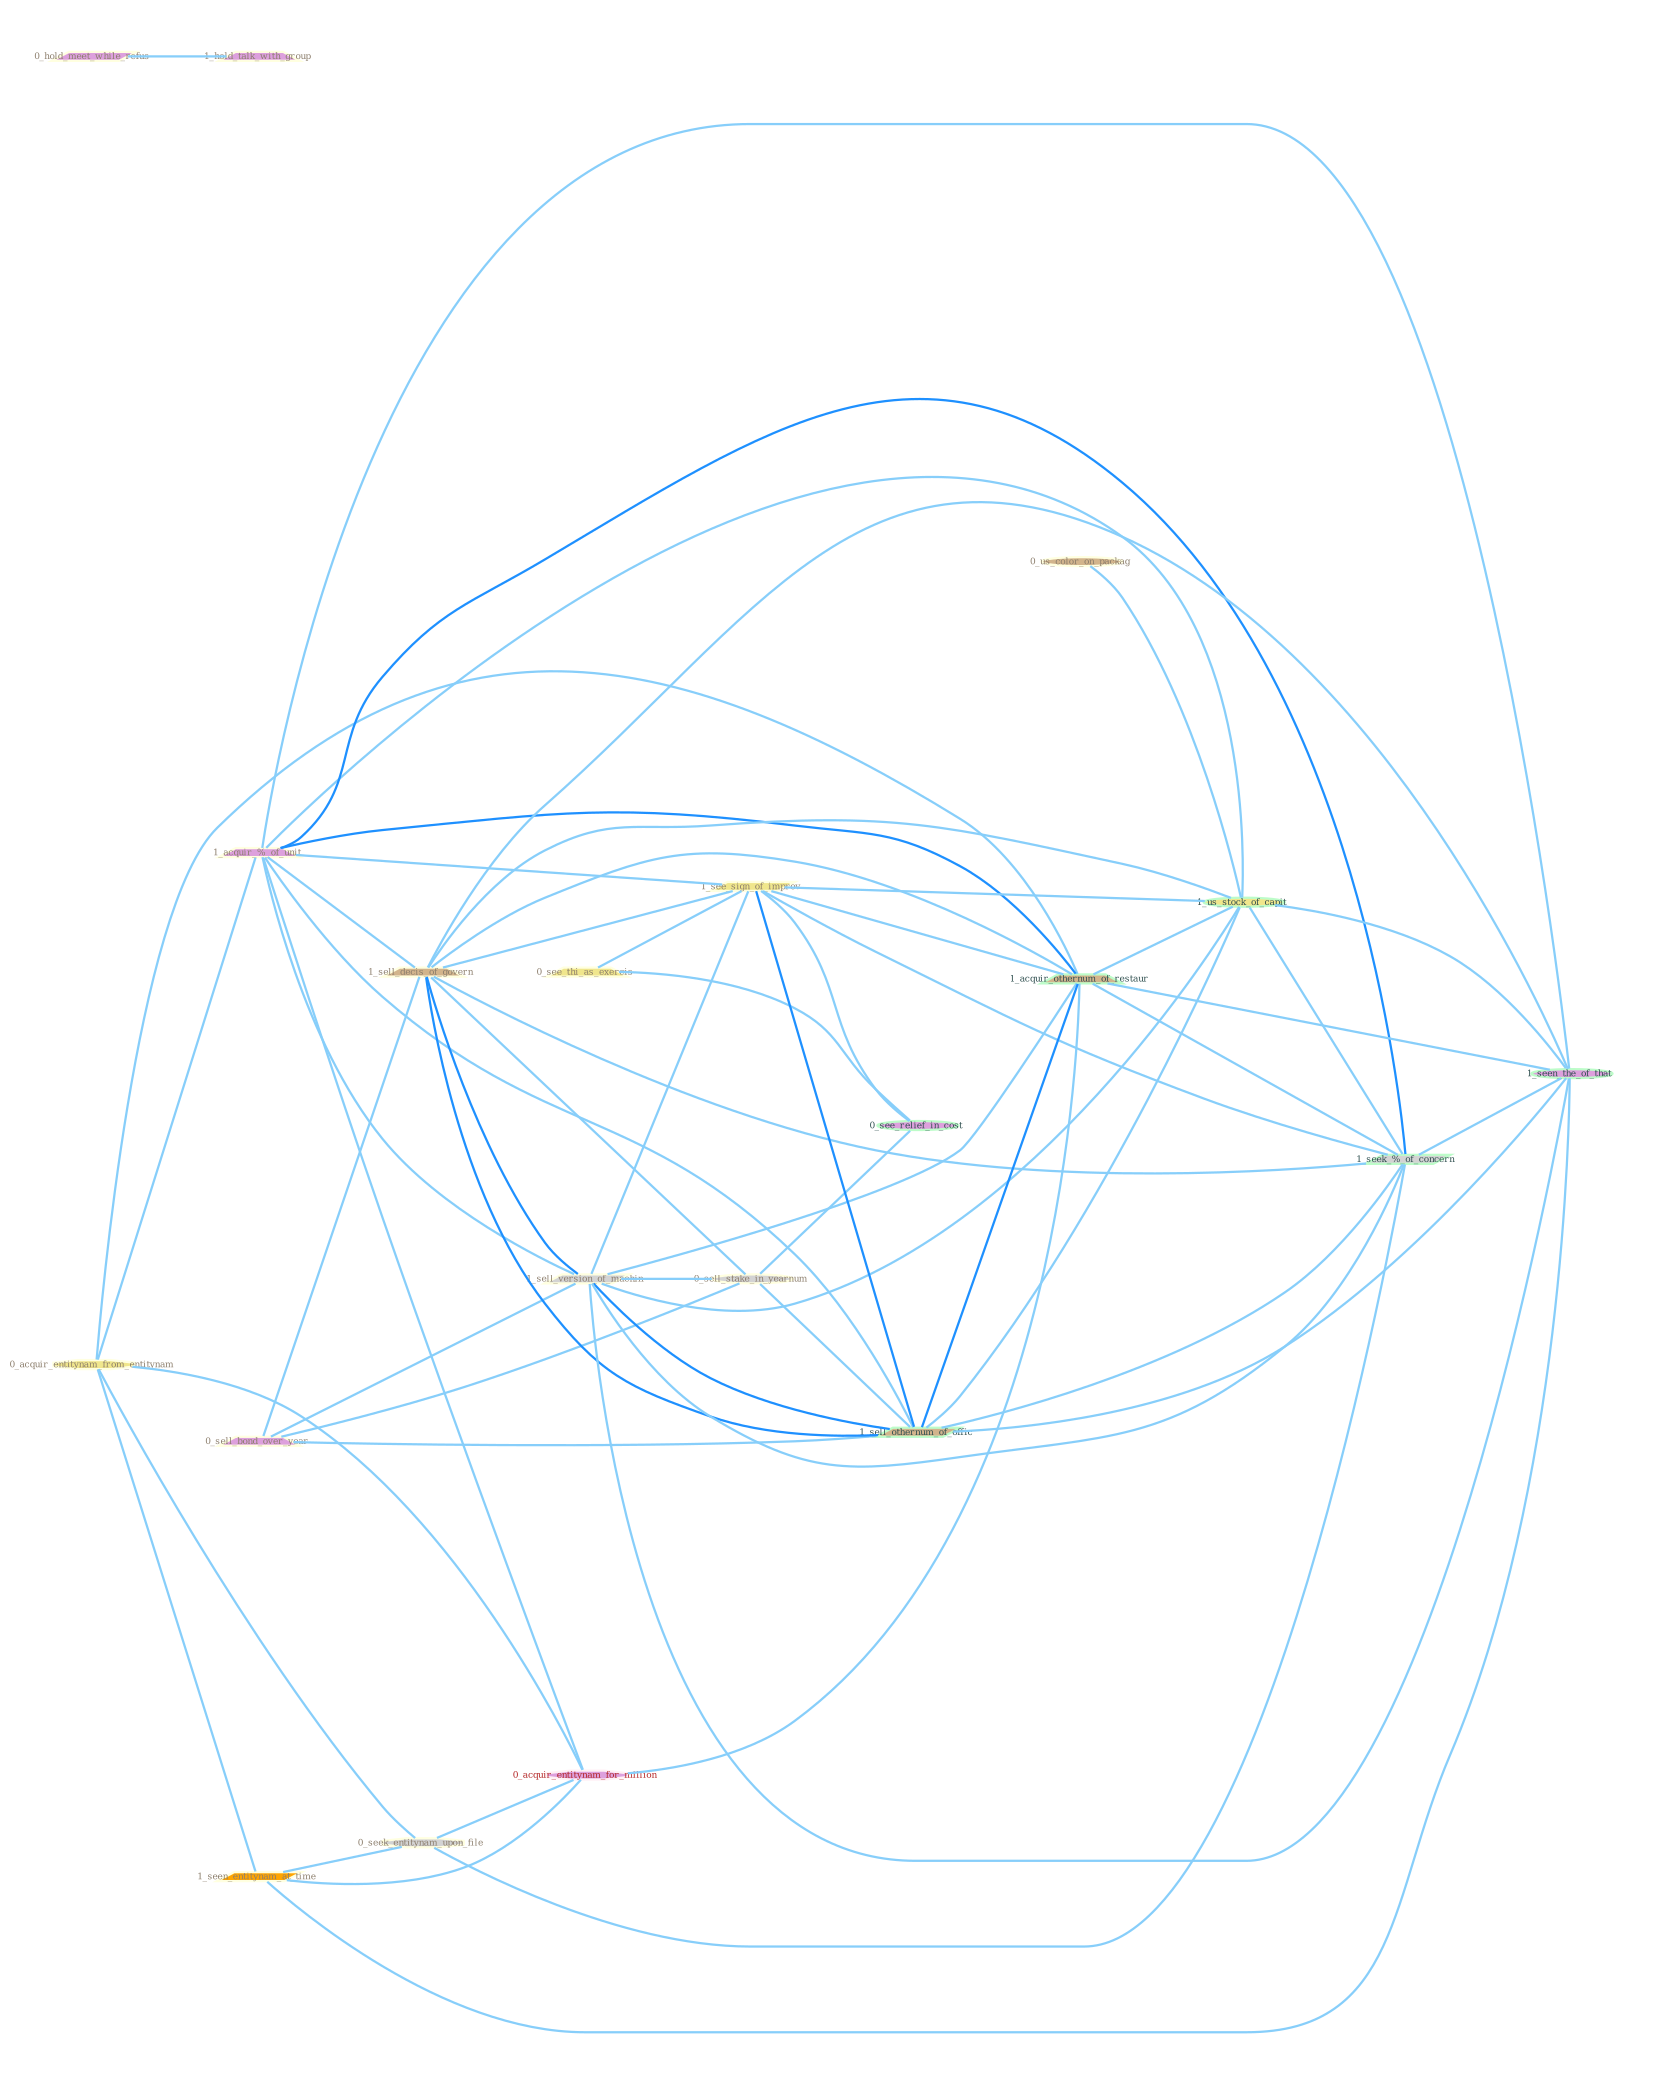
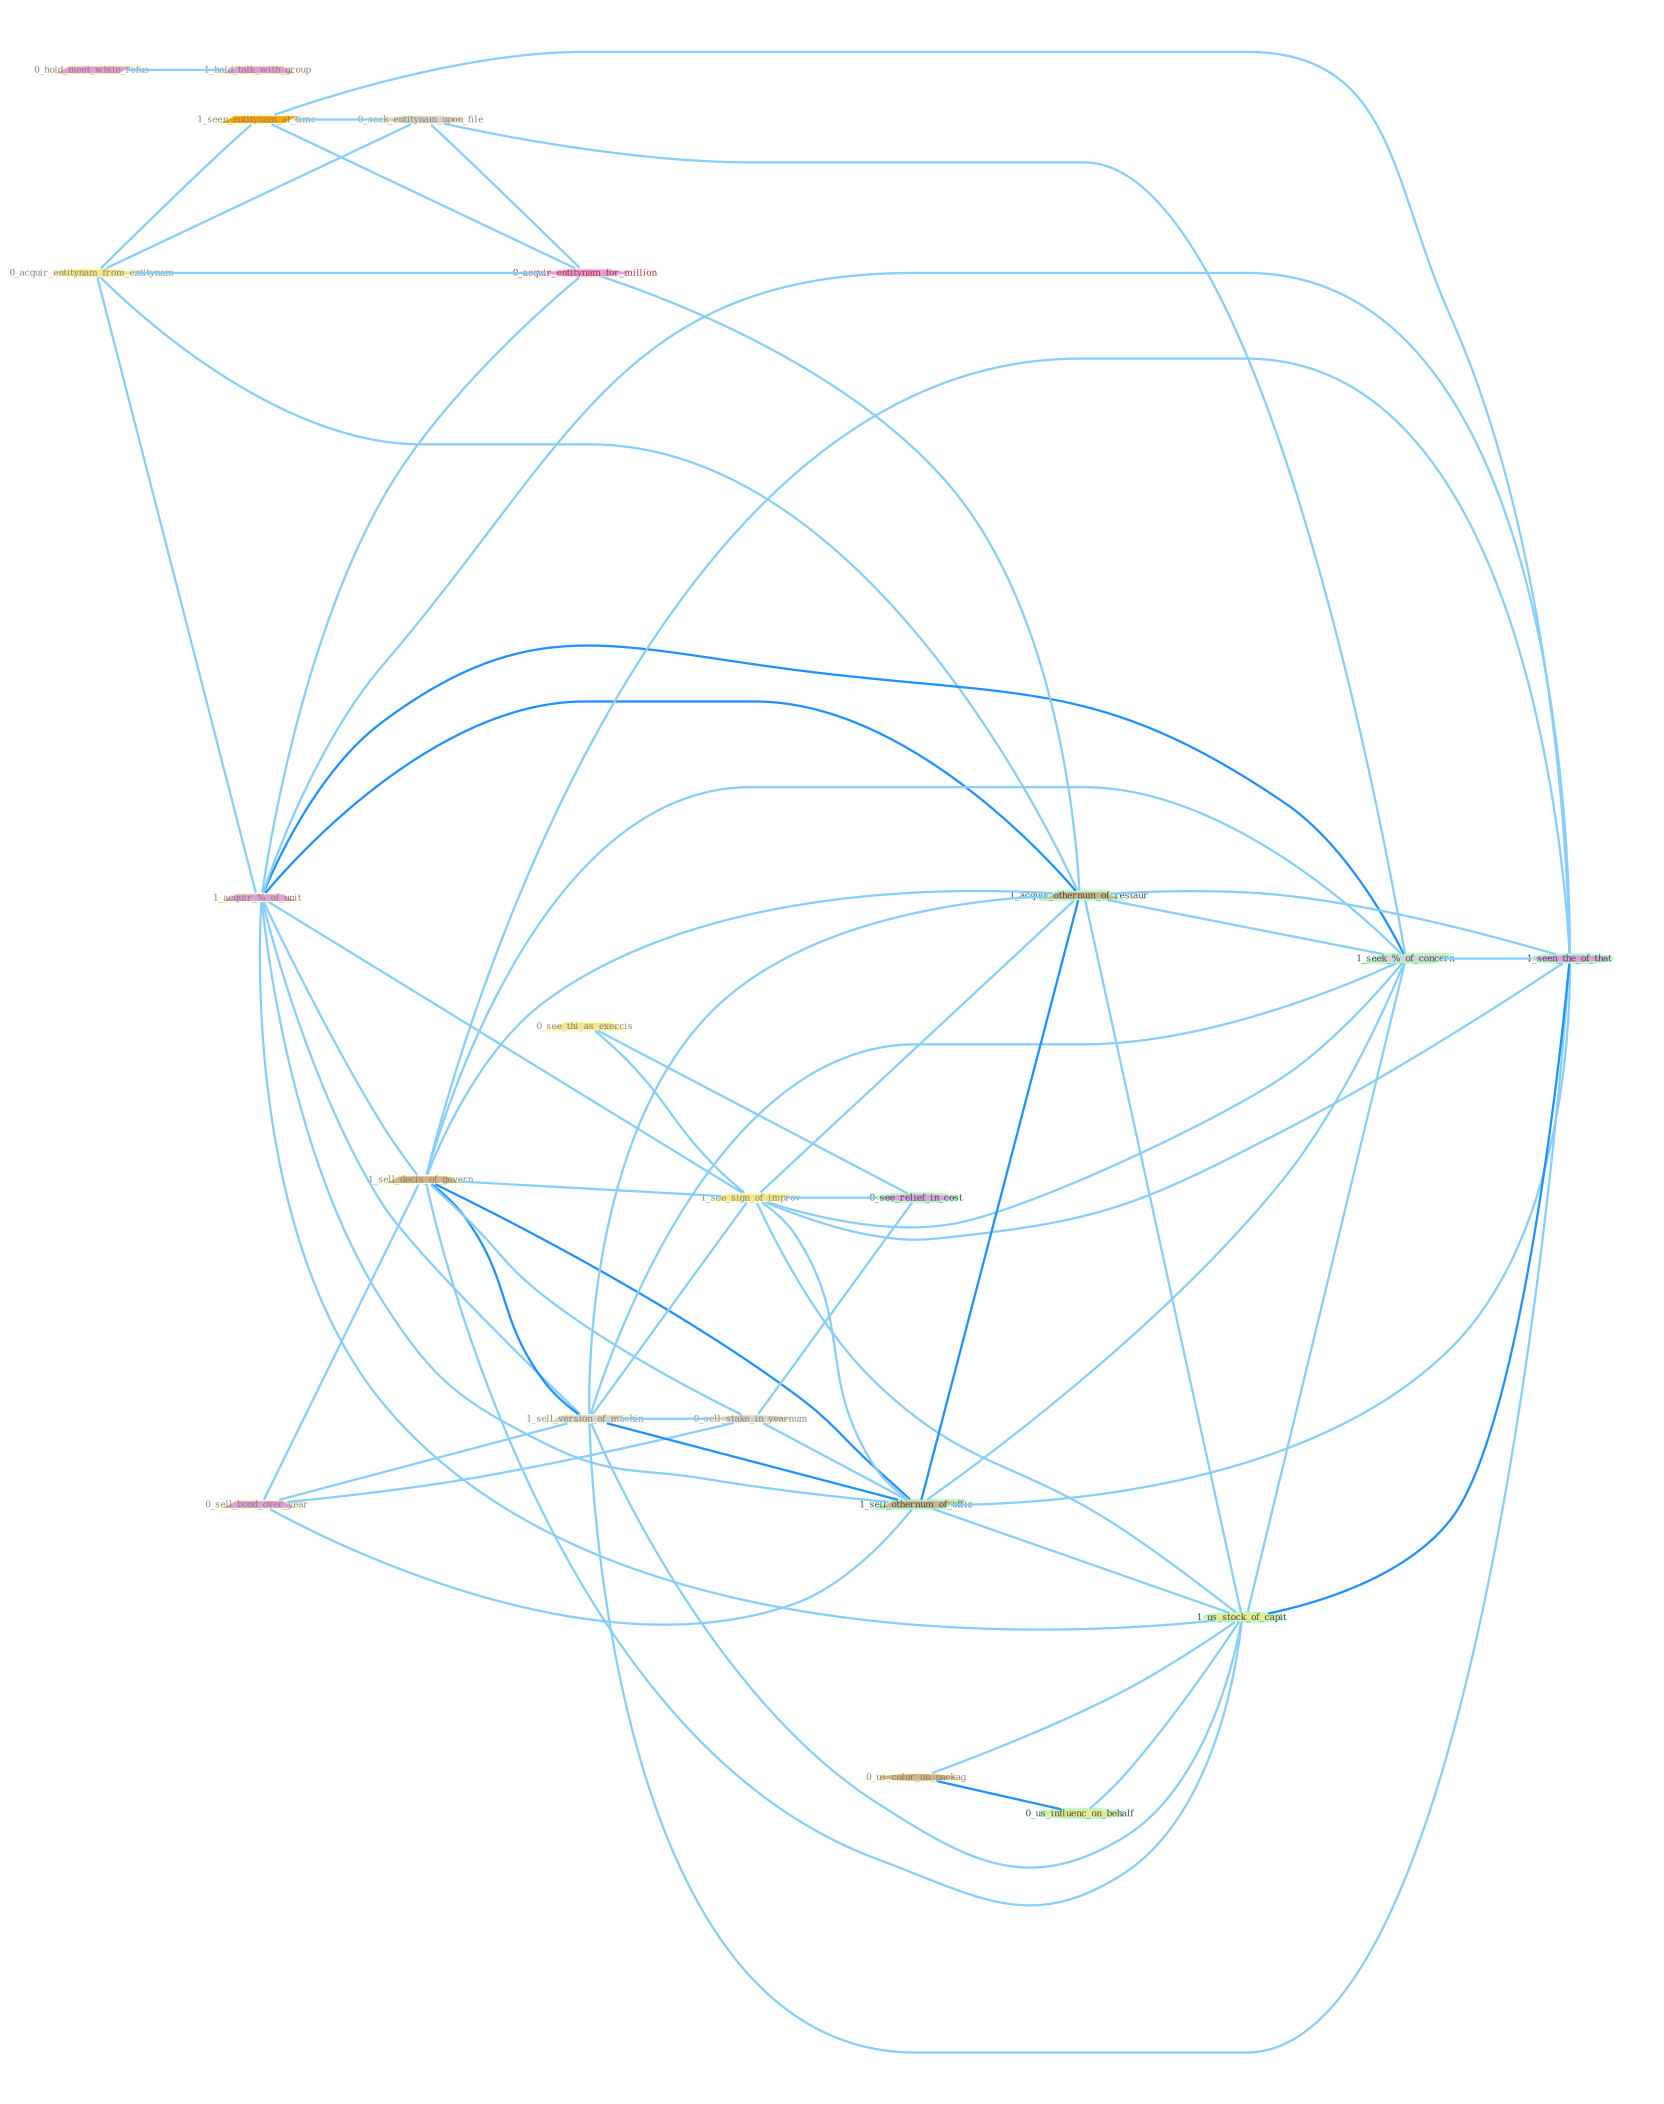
(1441, 952) -> (1511, 1350)
(835, 1159) -> (837, 1360)
none -> (1186, 1179)
none -> (1082, 1813)
